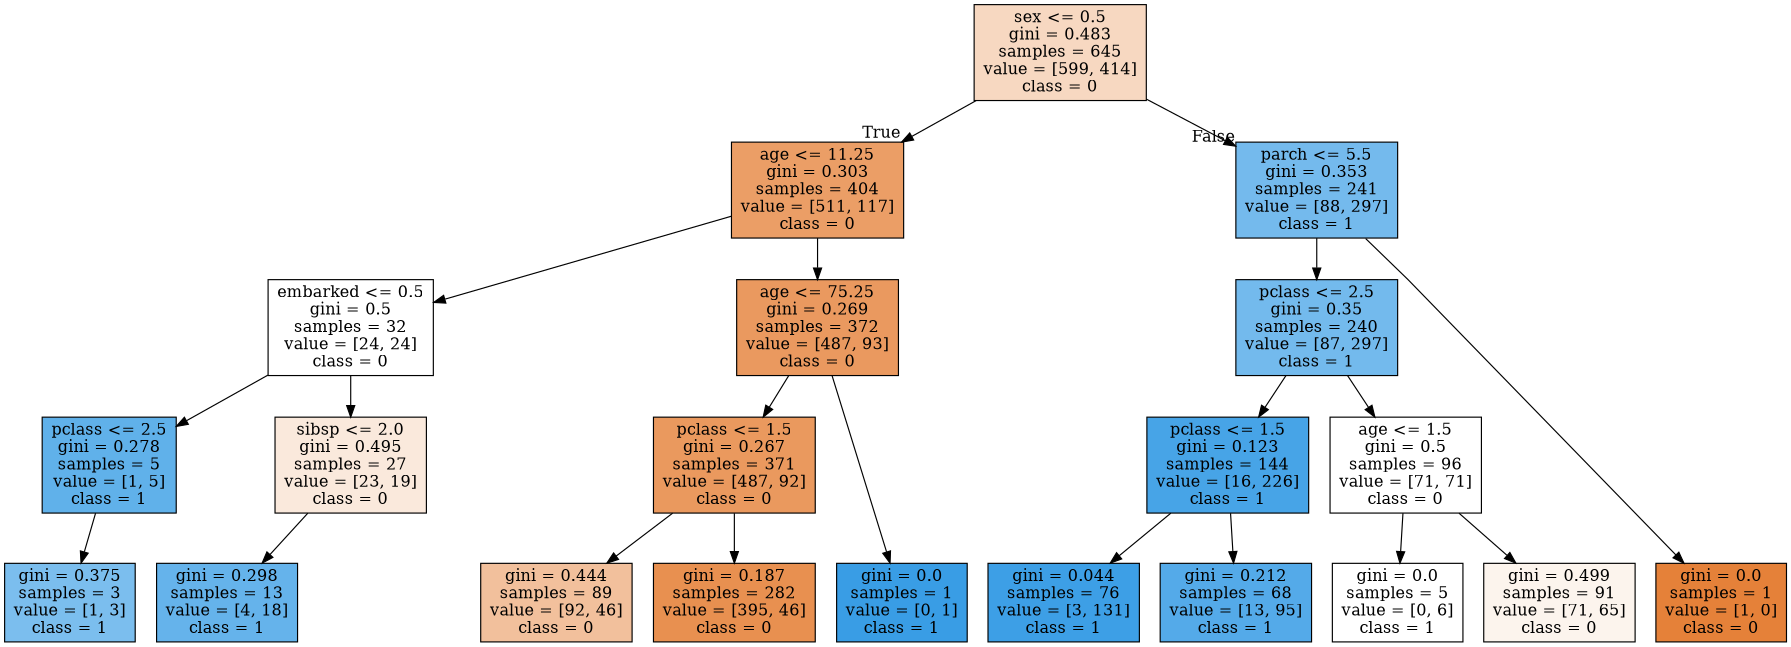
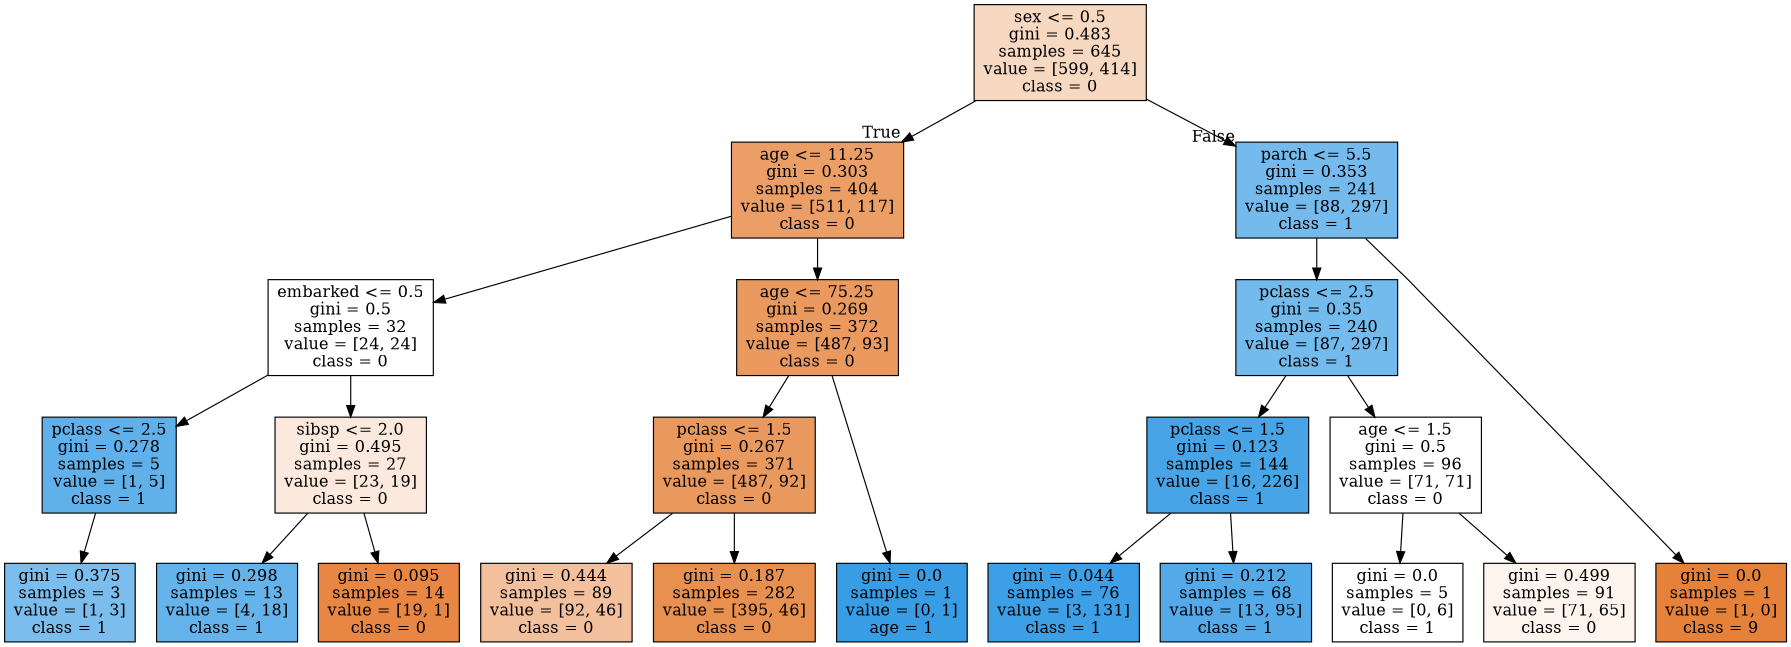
none -> (389, 603)
(902, 603) -> (902, 603)
(1721, 603) -> (1721, 603)
